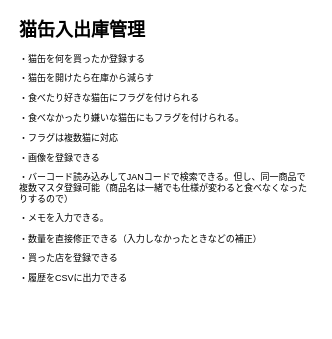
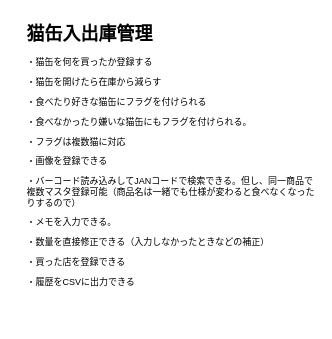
(165, 169) -> (173, 173)
